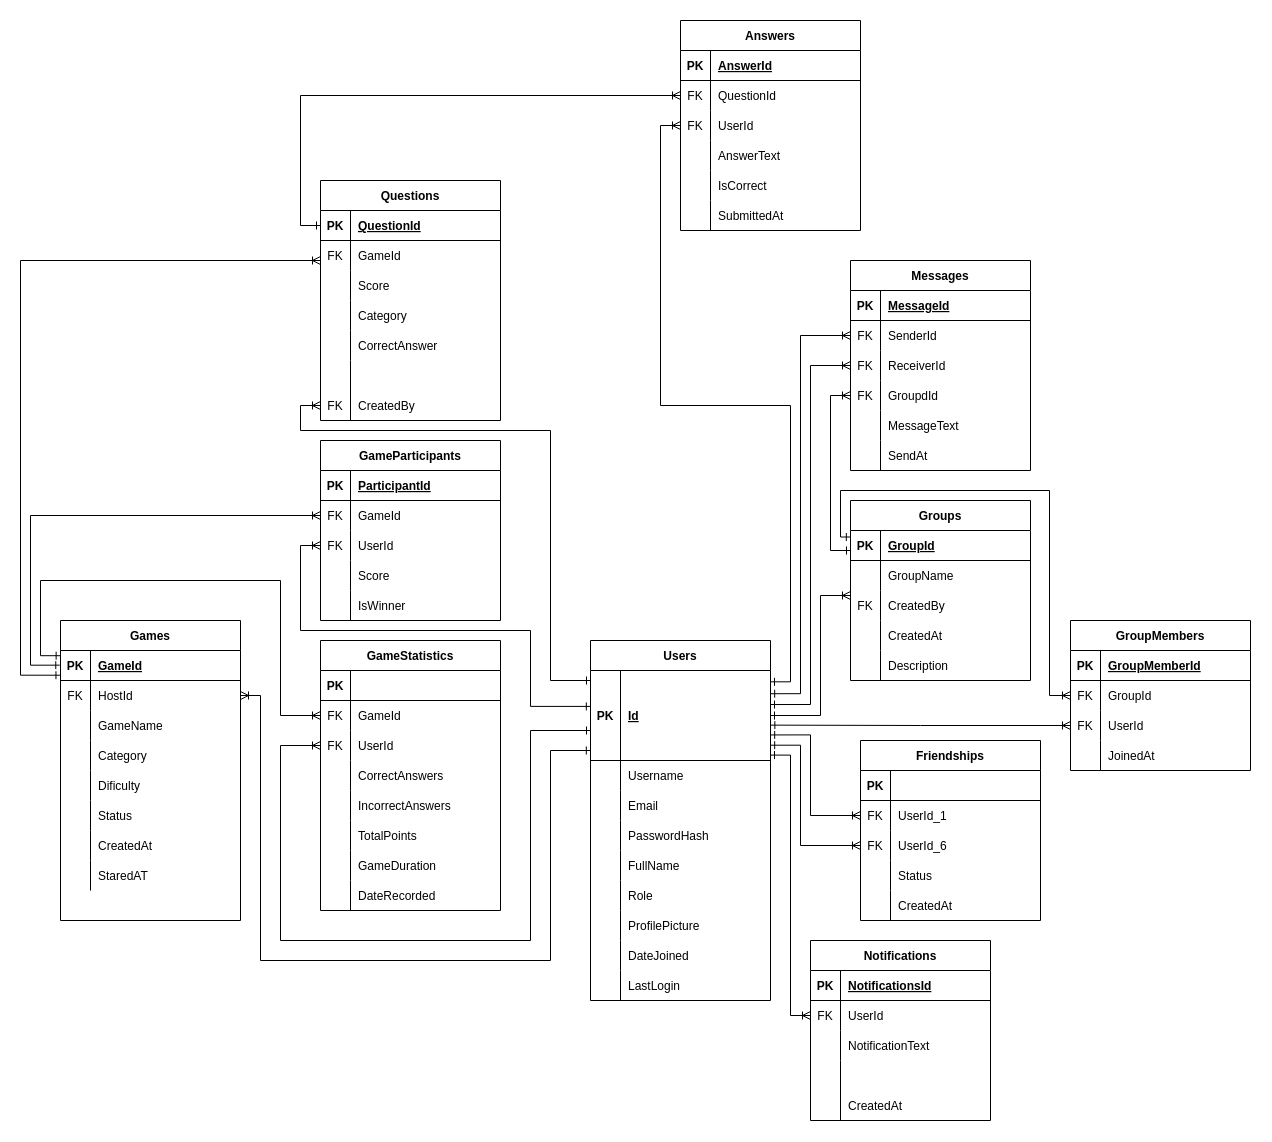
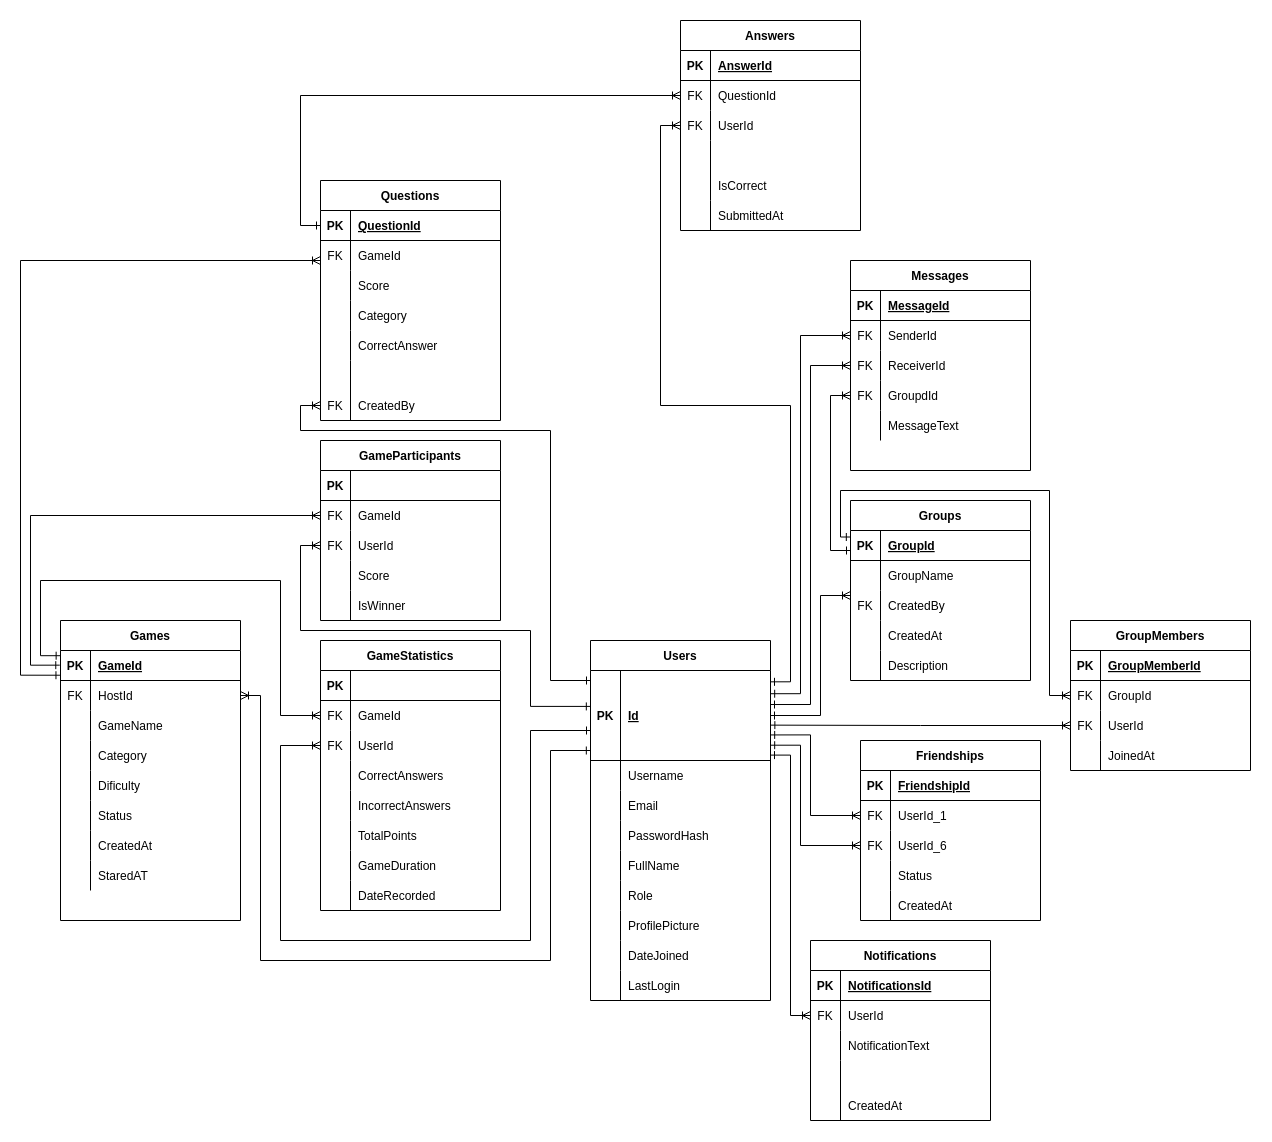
(786, 156) -> none
(956, 456) -> none
(426, 486) -> none
none -> (966, 786)
